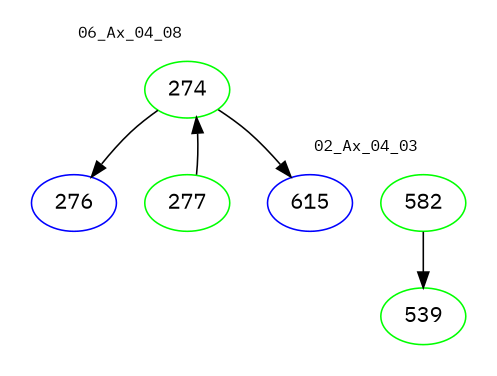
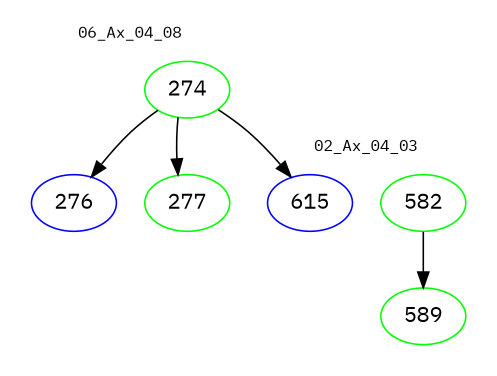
(198, 154) -> (177, 138)
(423, 316) -> (423, 316)
